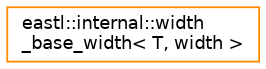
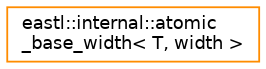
(133, 34) -> (133, 34)
